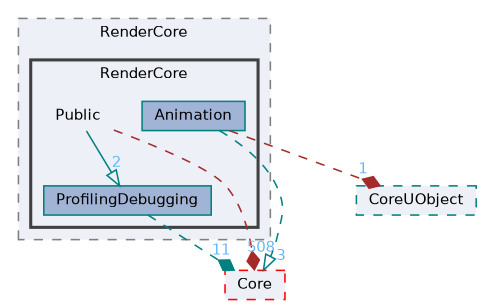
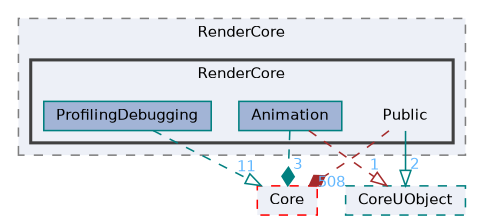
(99, 152) -> (406, 151)
(296, 155) -> (341, 154)
(281, 197) -> (289, 149)
(183, 237) -> (221, 165)
